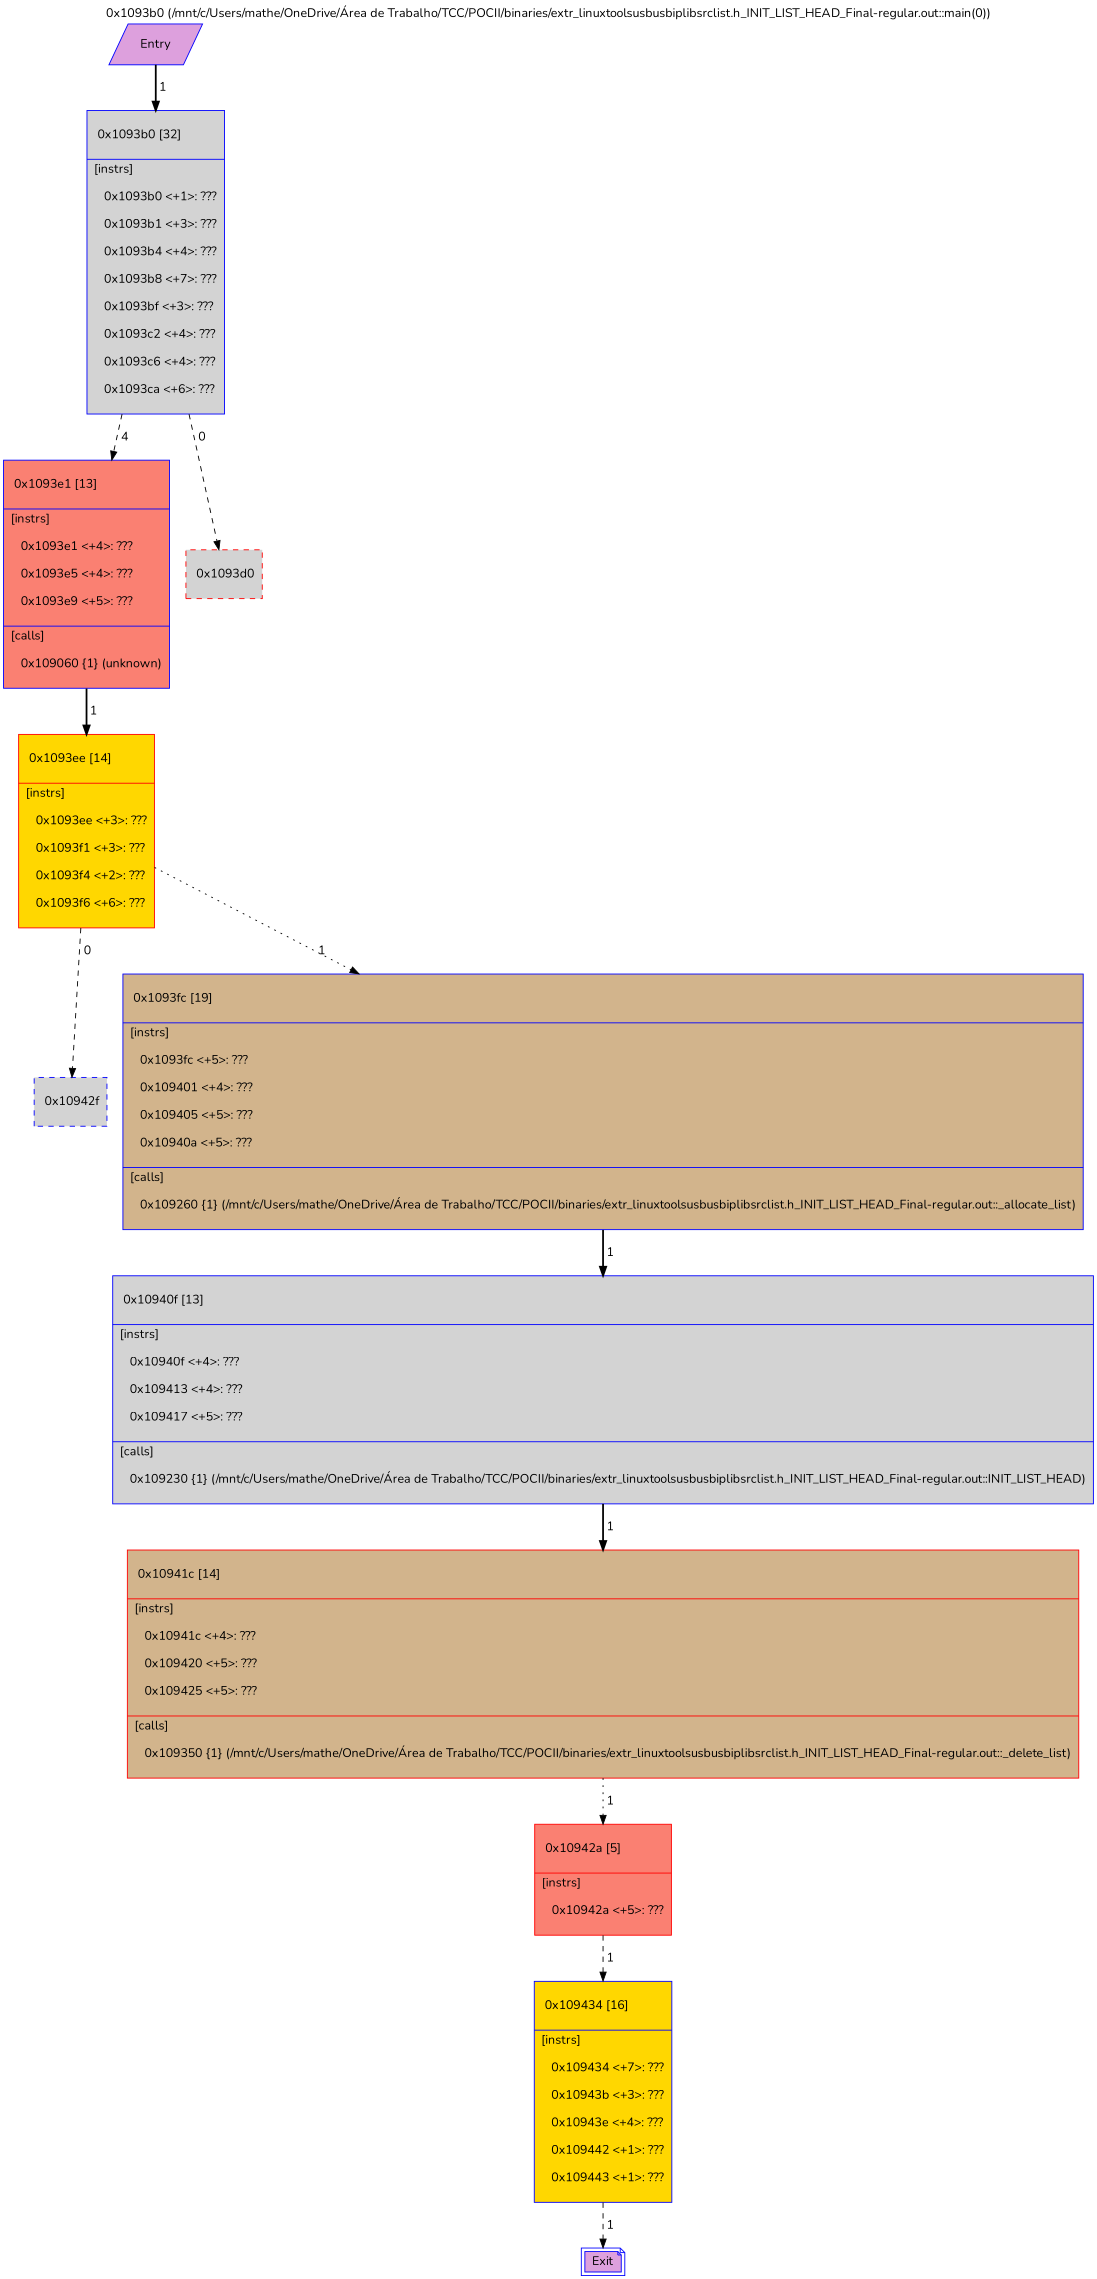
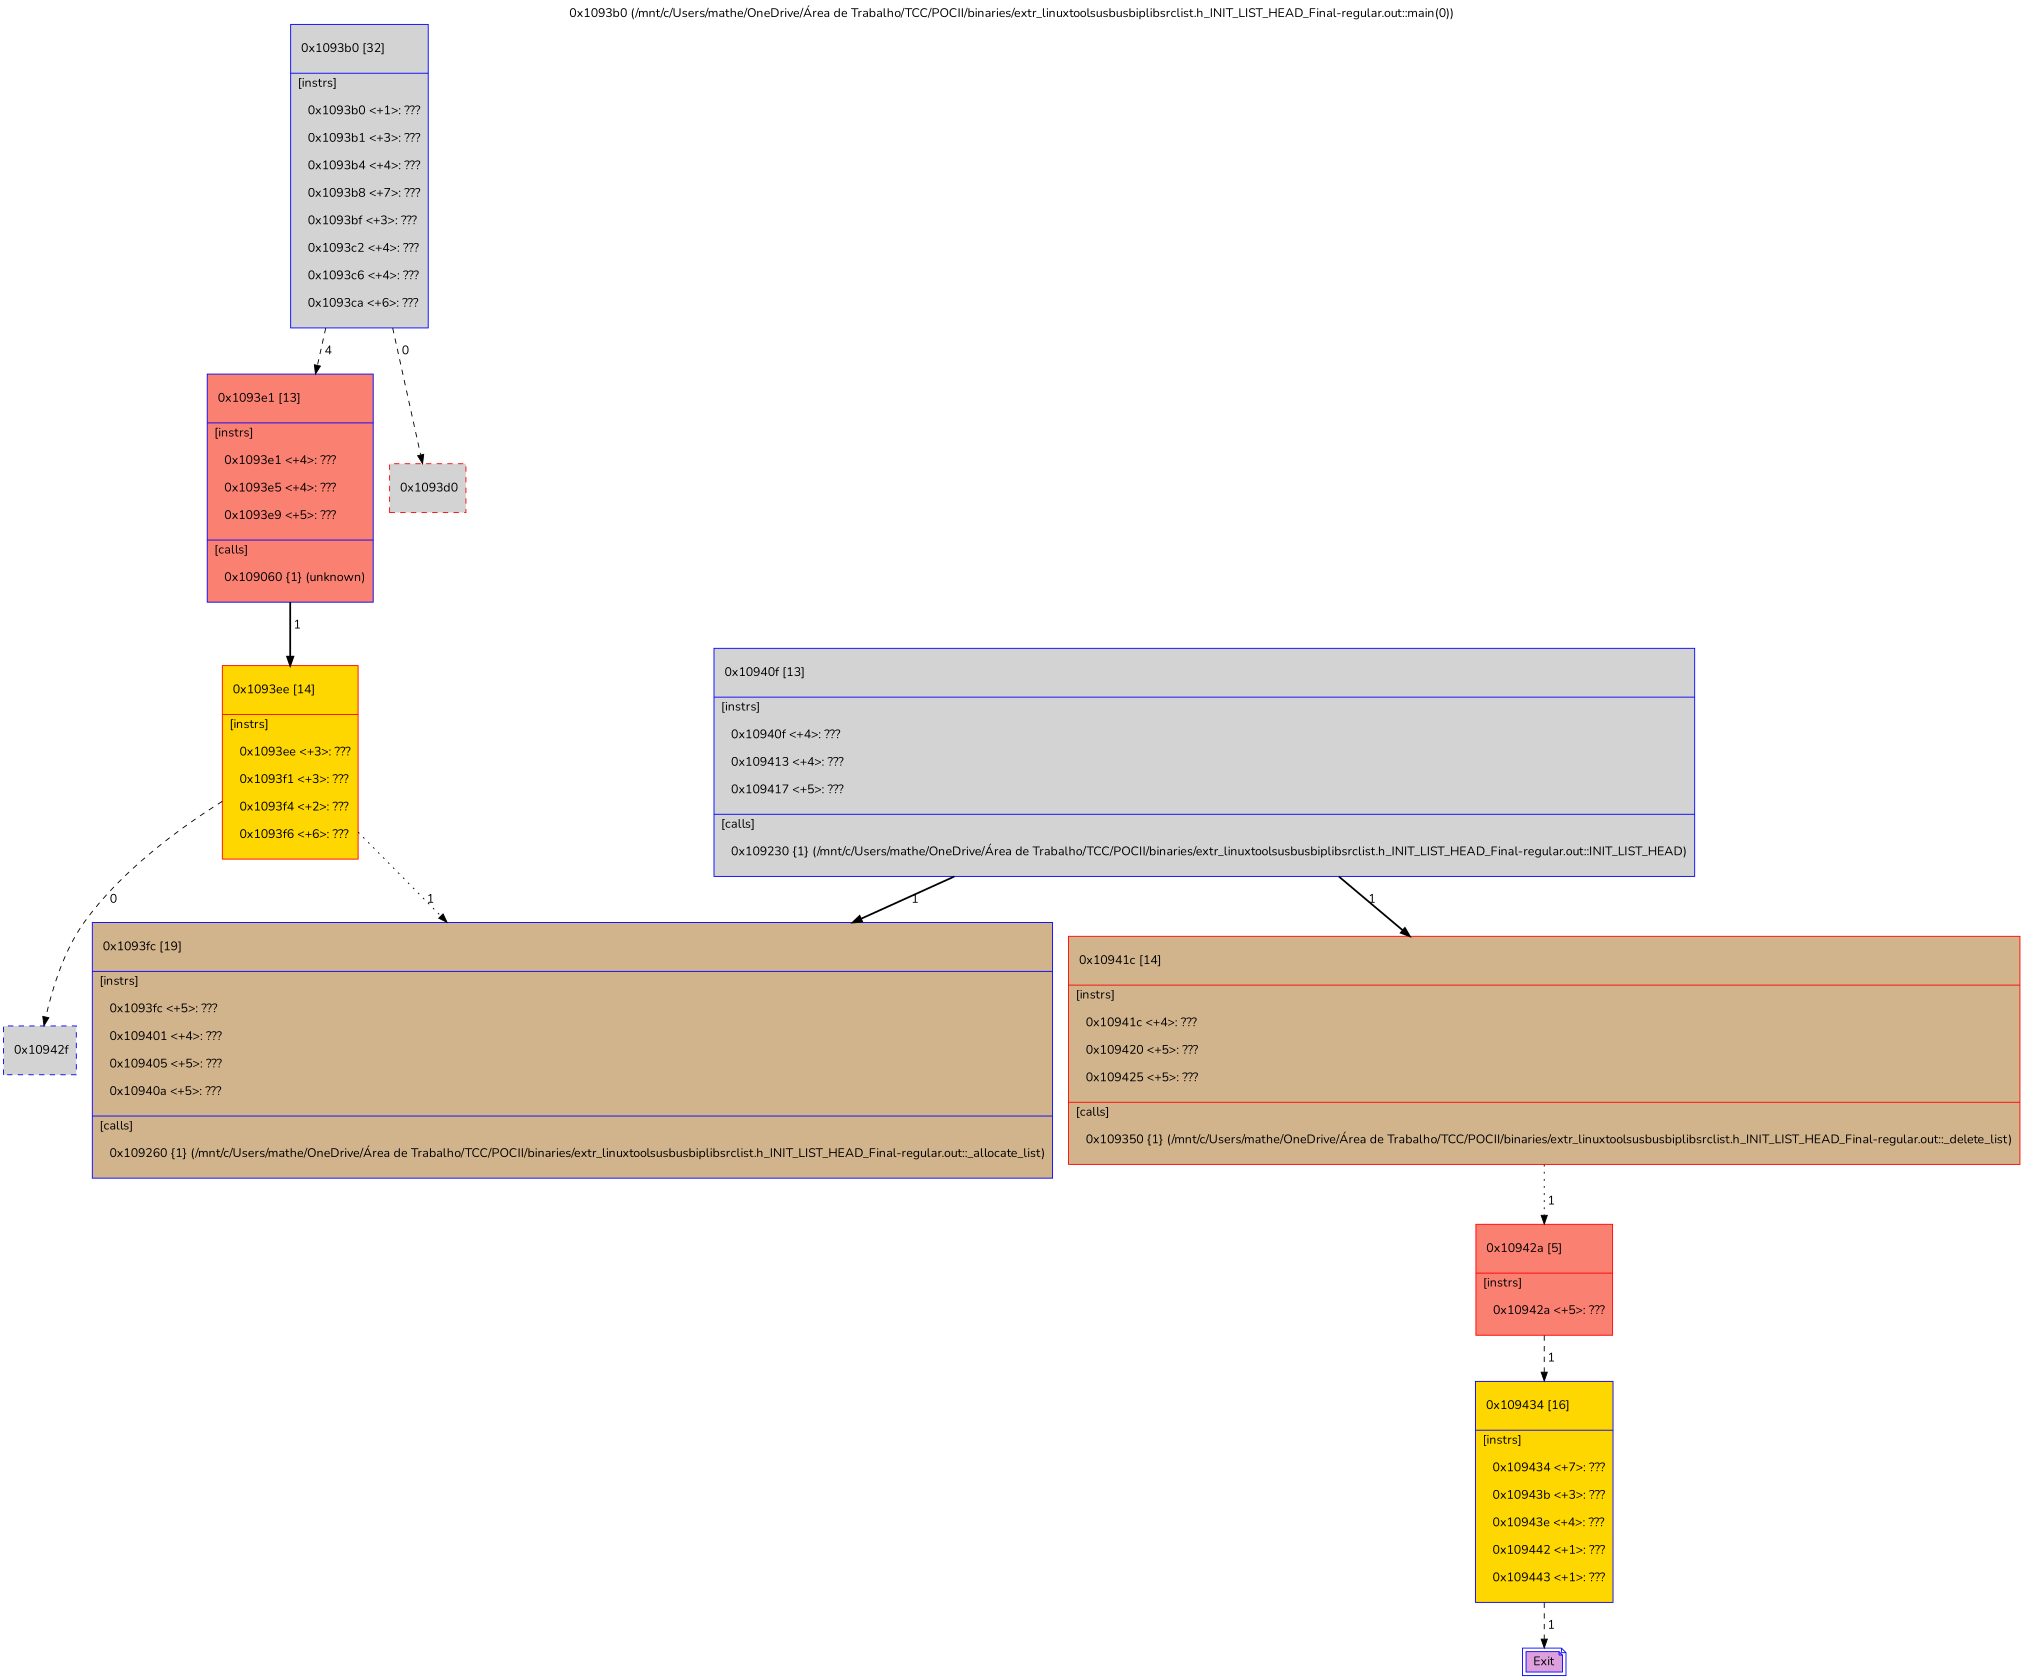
(156, 44) -> none
(603, 1248) -> (908, 898)
